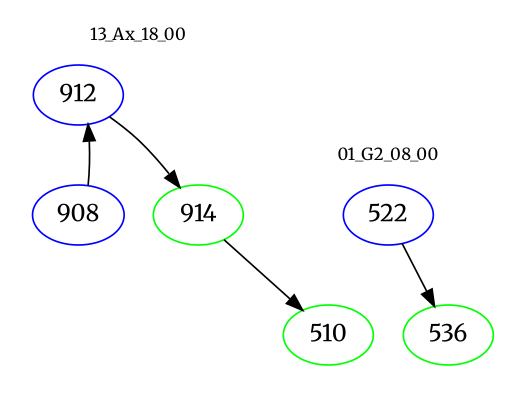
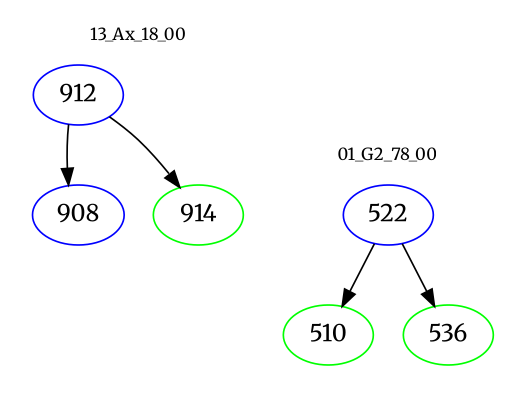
(388, 156) -> (388, 156)
(89, 163) -> (67, 146)
(257, 269) -> (362, 268)
